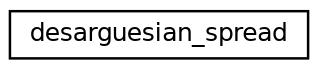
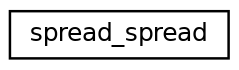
(159, 35) -> (119, 35)
